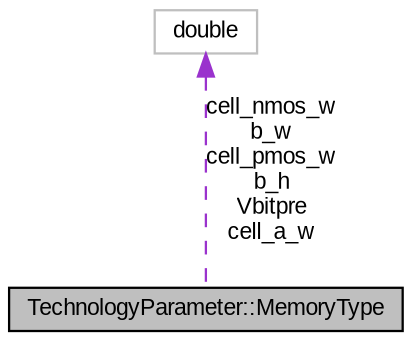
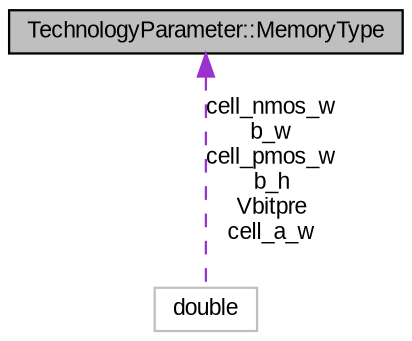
(206, 182) -> (206, 182)
